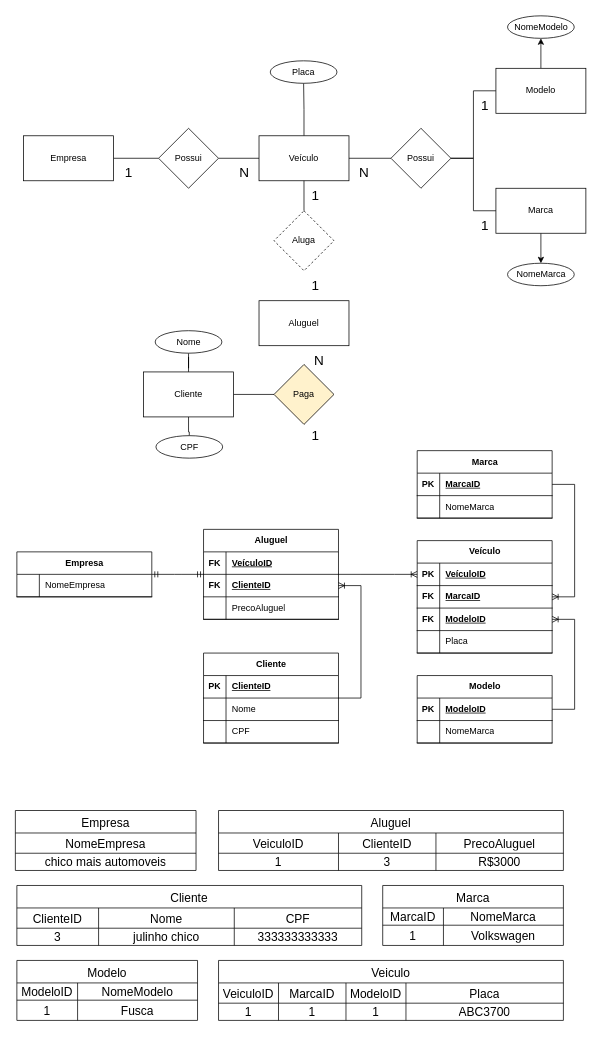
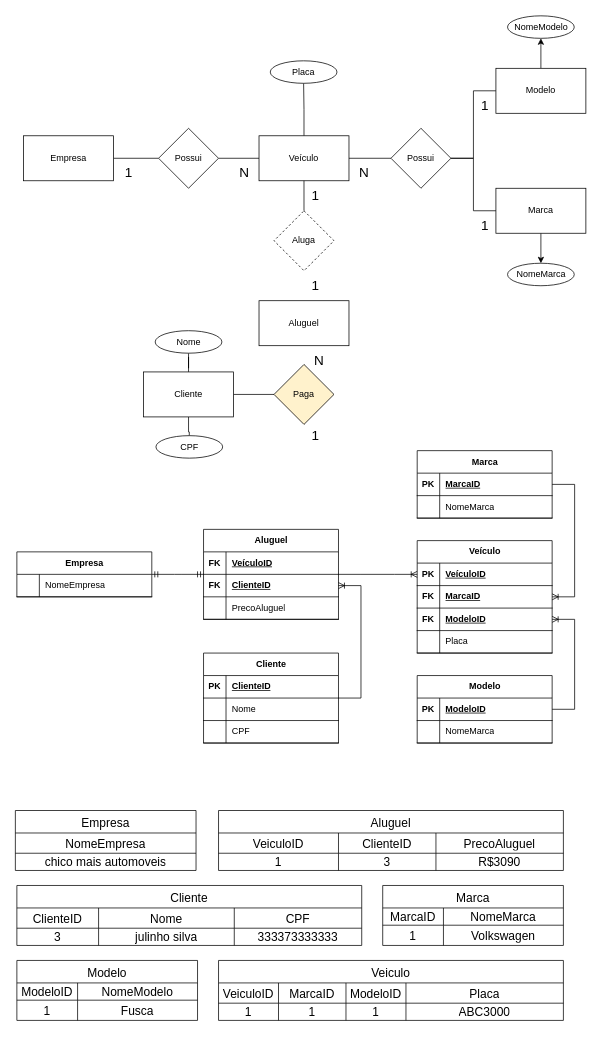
(500, 862) -> (500, 862)
(167, 937) -> (167, 937)
(298, 937) -> (298, 937)
(485, 1012) -> (485, 1012)
